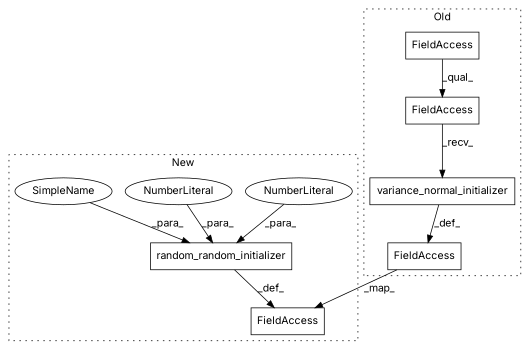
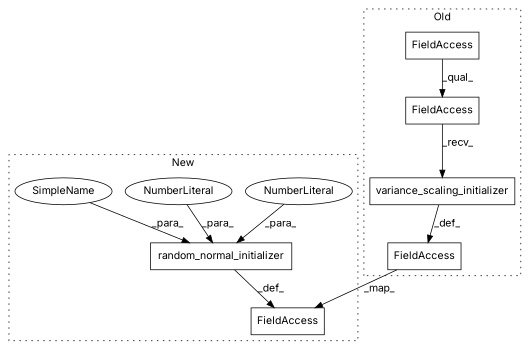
(442, 191) -> (442, 191)
(221, 256) -> (221, 256)
